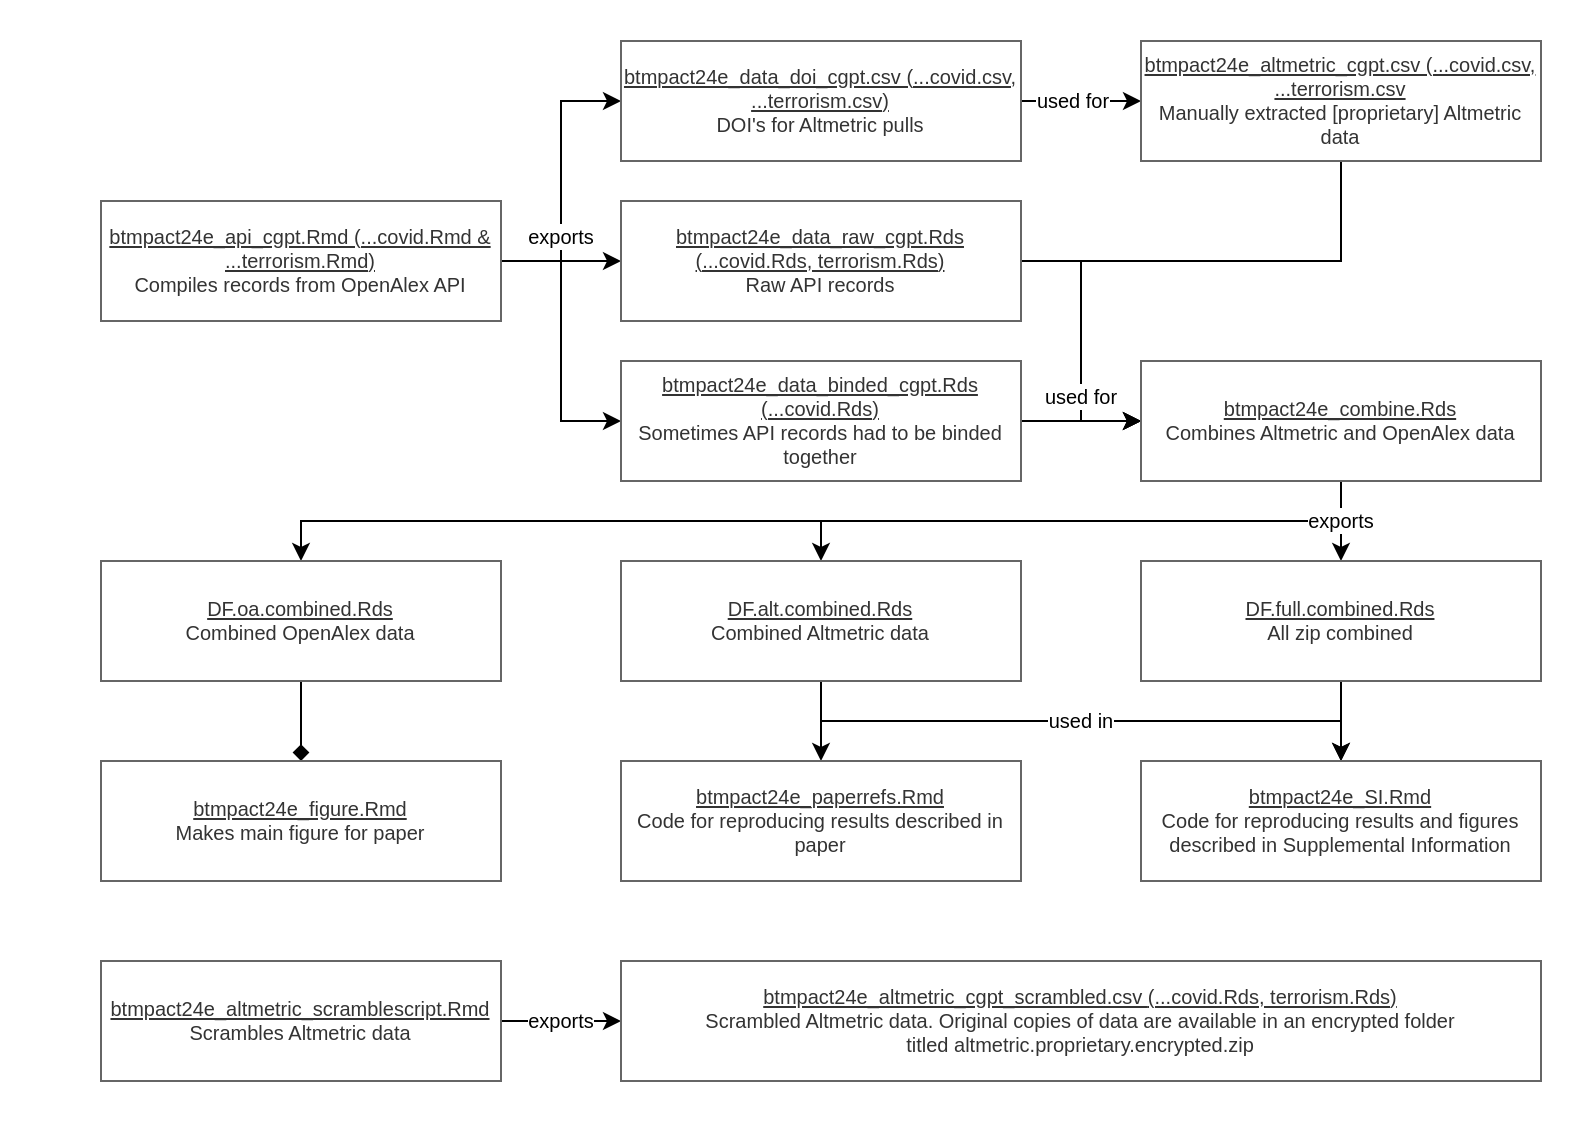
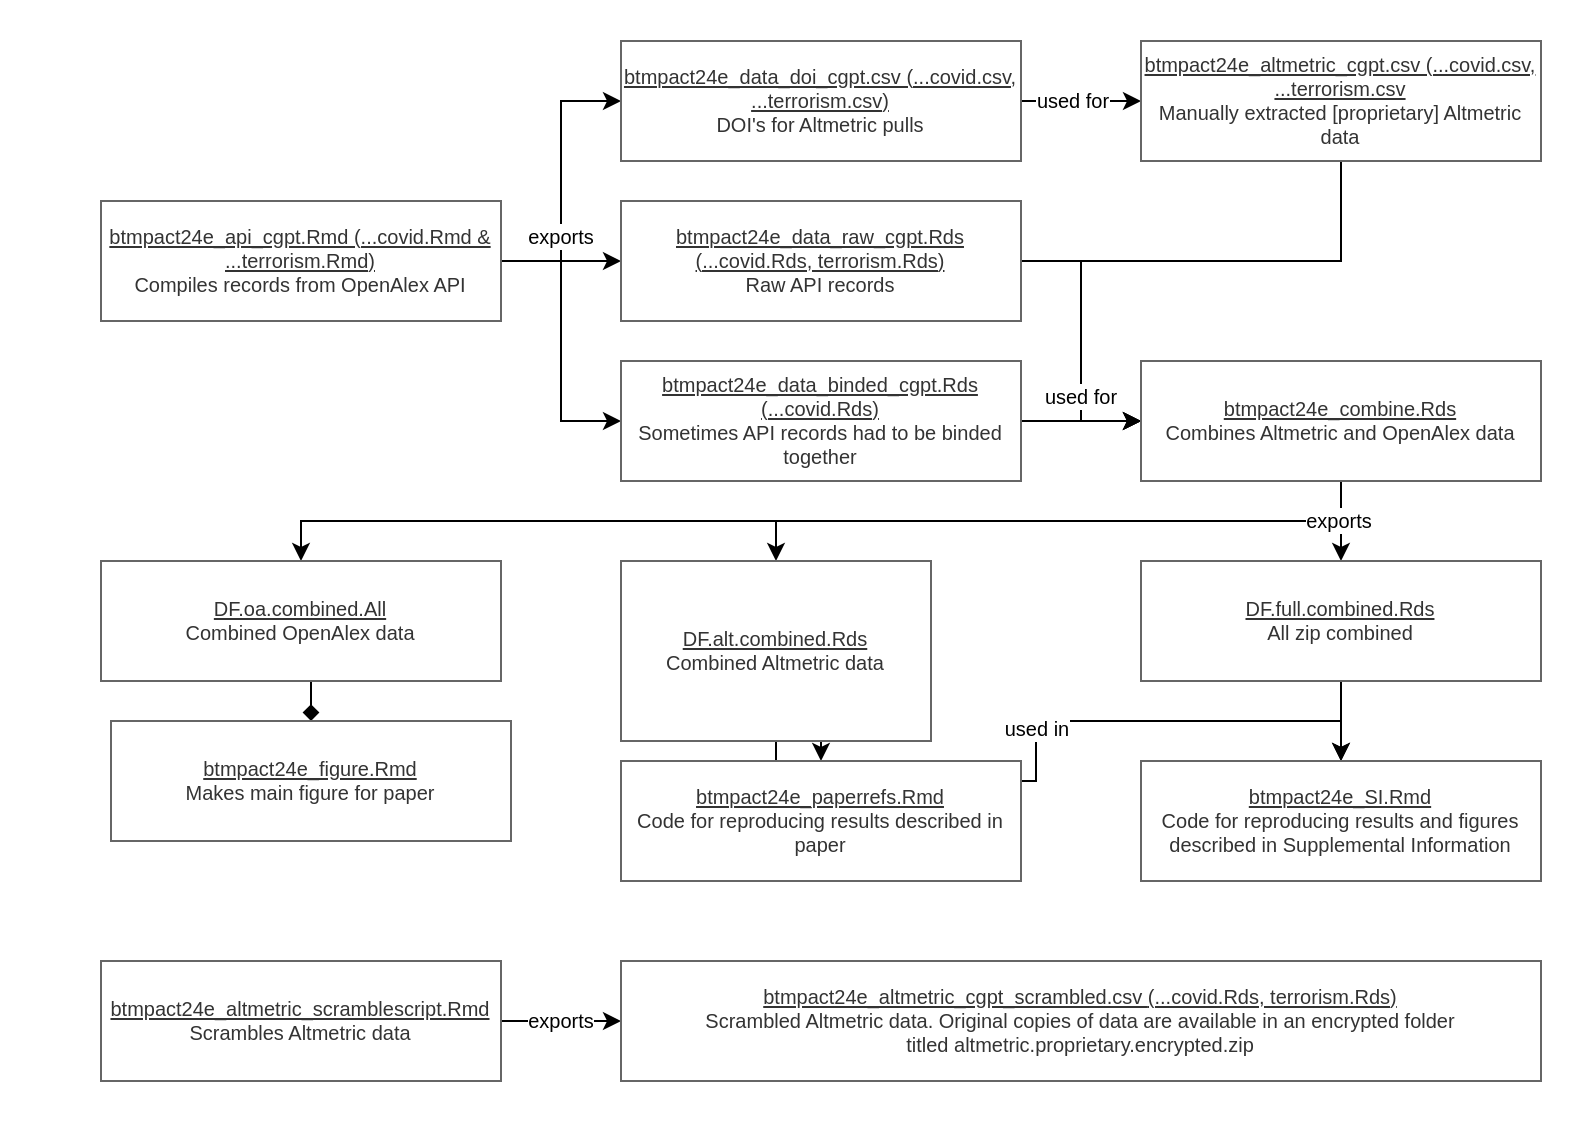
(301, 621) -> (301, 621)
(821, 621) -> (776, 651)
(301, 821) -> (311, 781)
